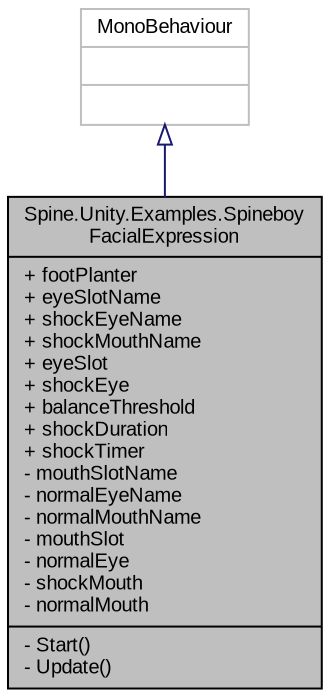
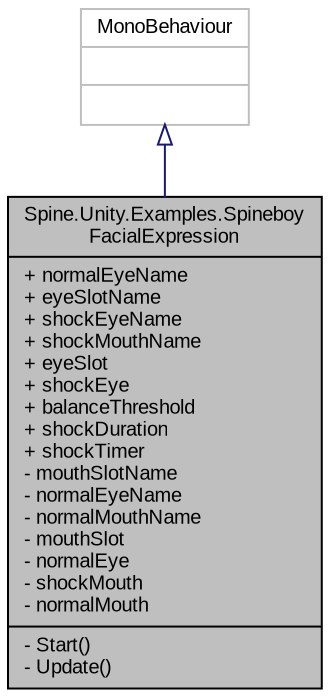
(81, 276) -> (106, 276)
